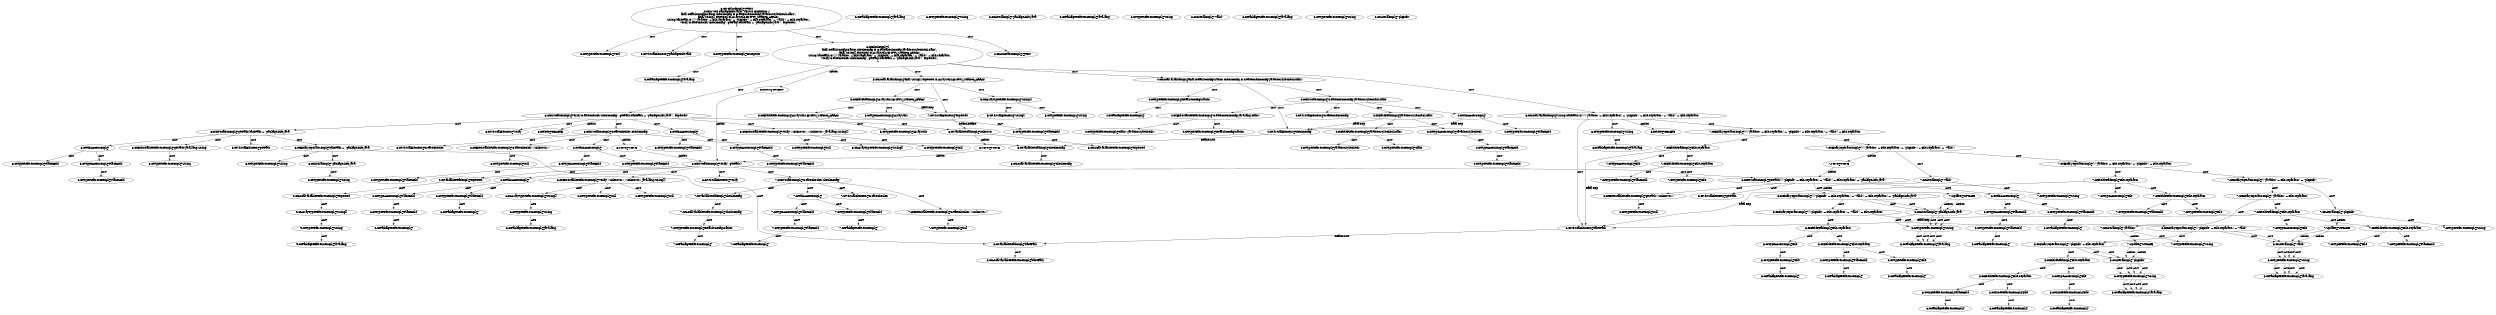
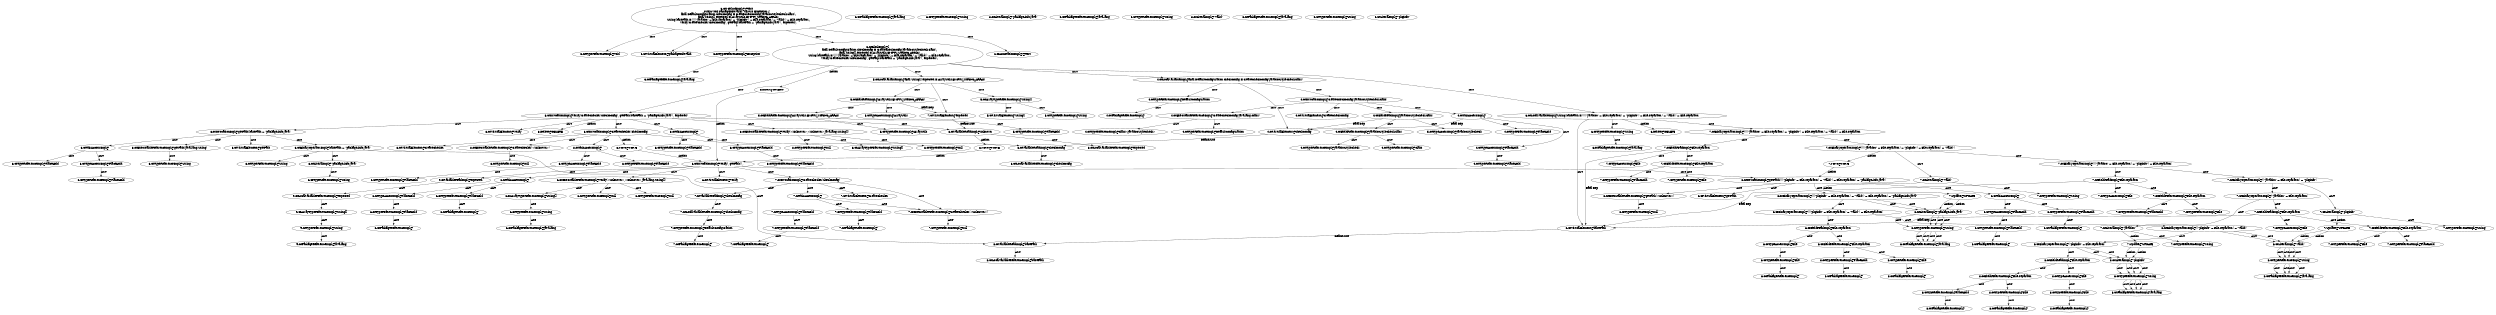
(967, 124) -> (967, 124)
(1475, 140) -> (1548, 126)
(801, 204) -> (870, 204)
